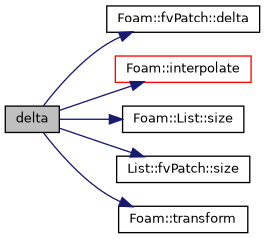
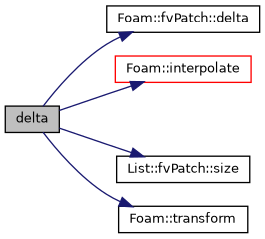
(183, 119) -> none
